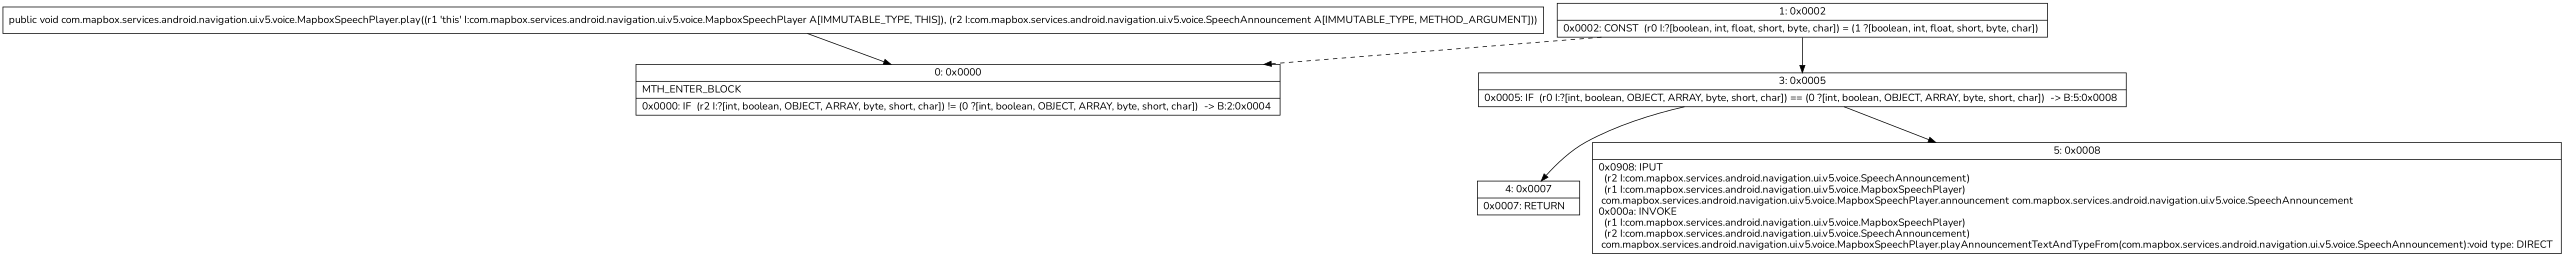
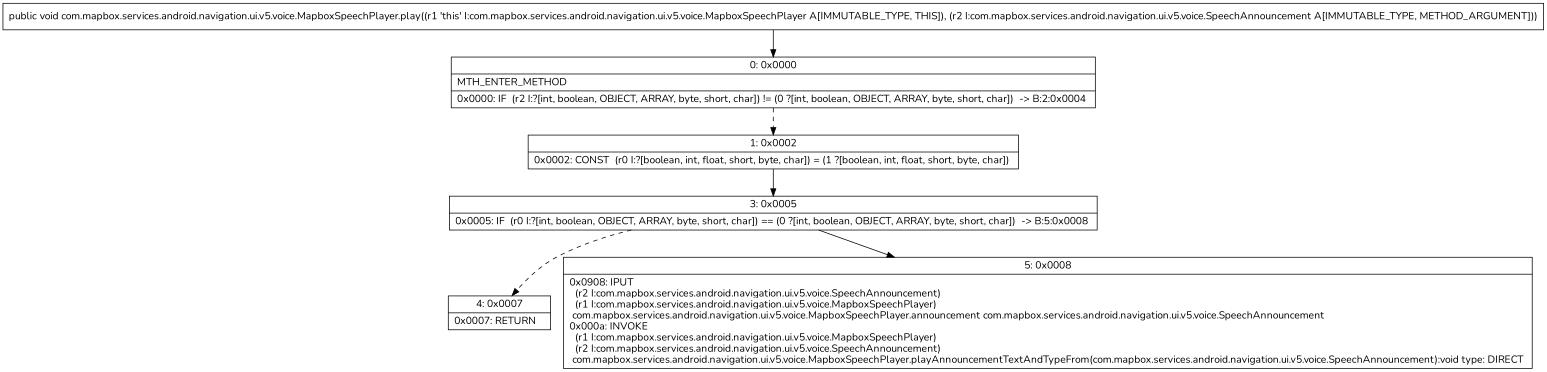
(1436, 50) -> (773, 118)
(692, 89) -> (512, 82)
(1610, 131) -> (569, 251)
